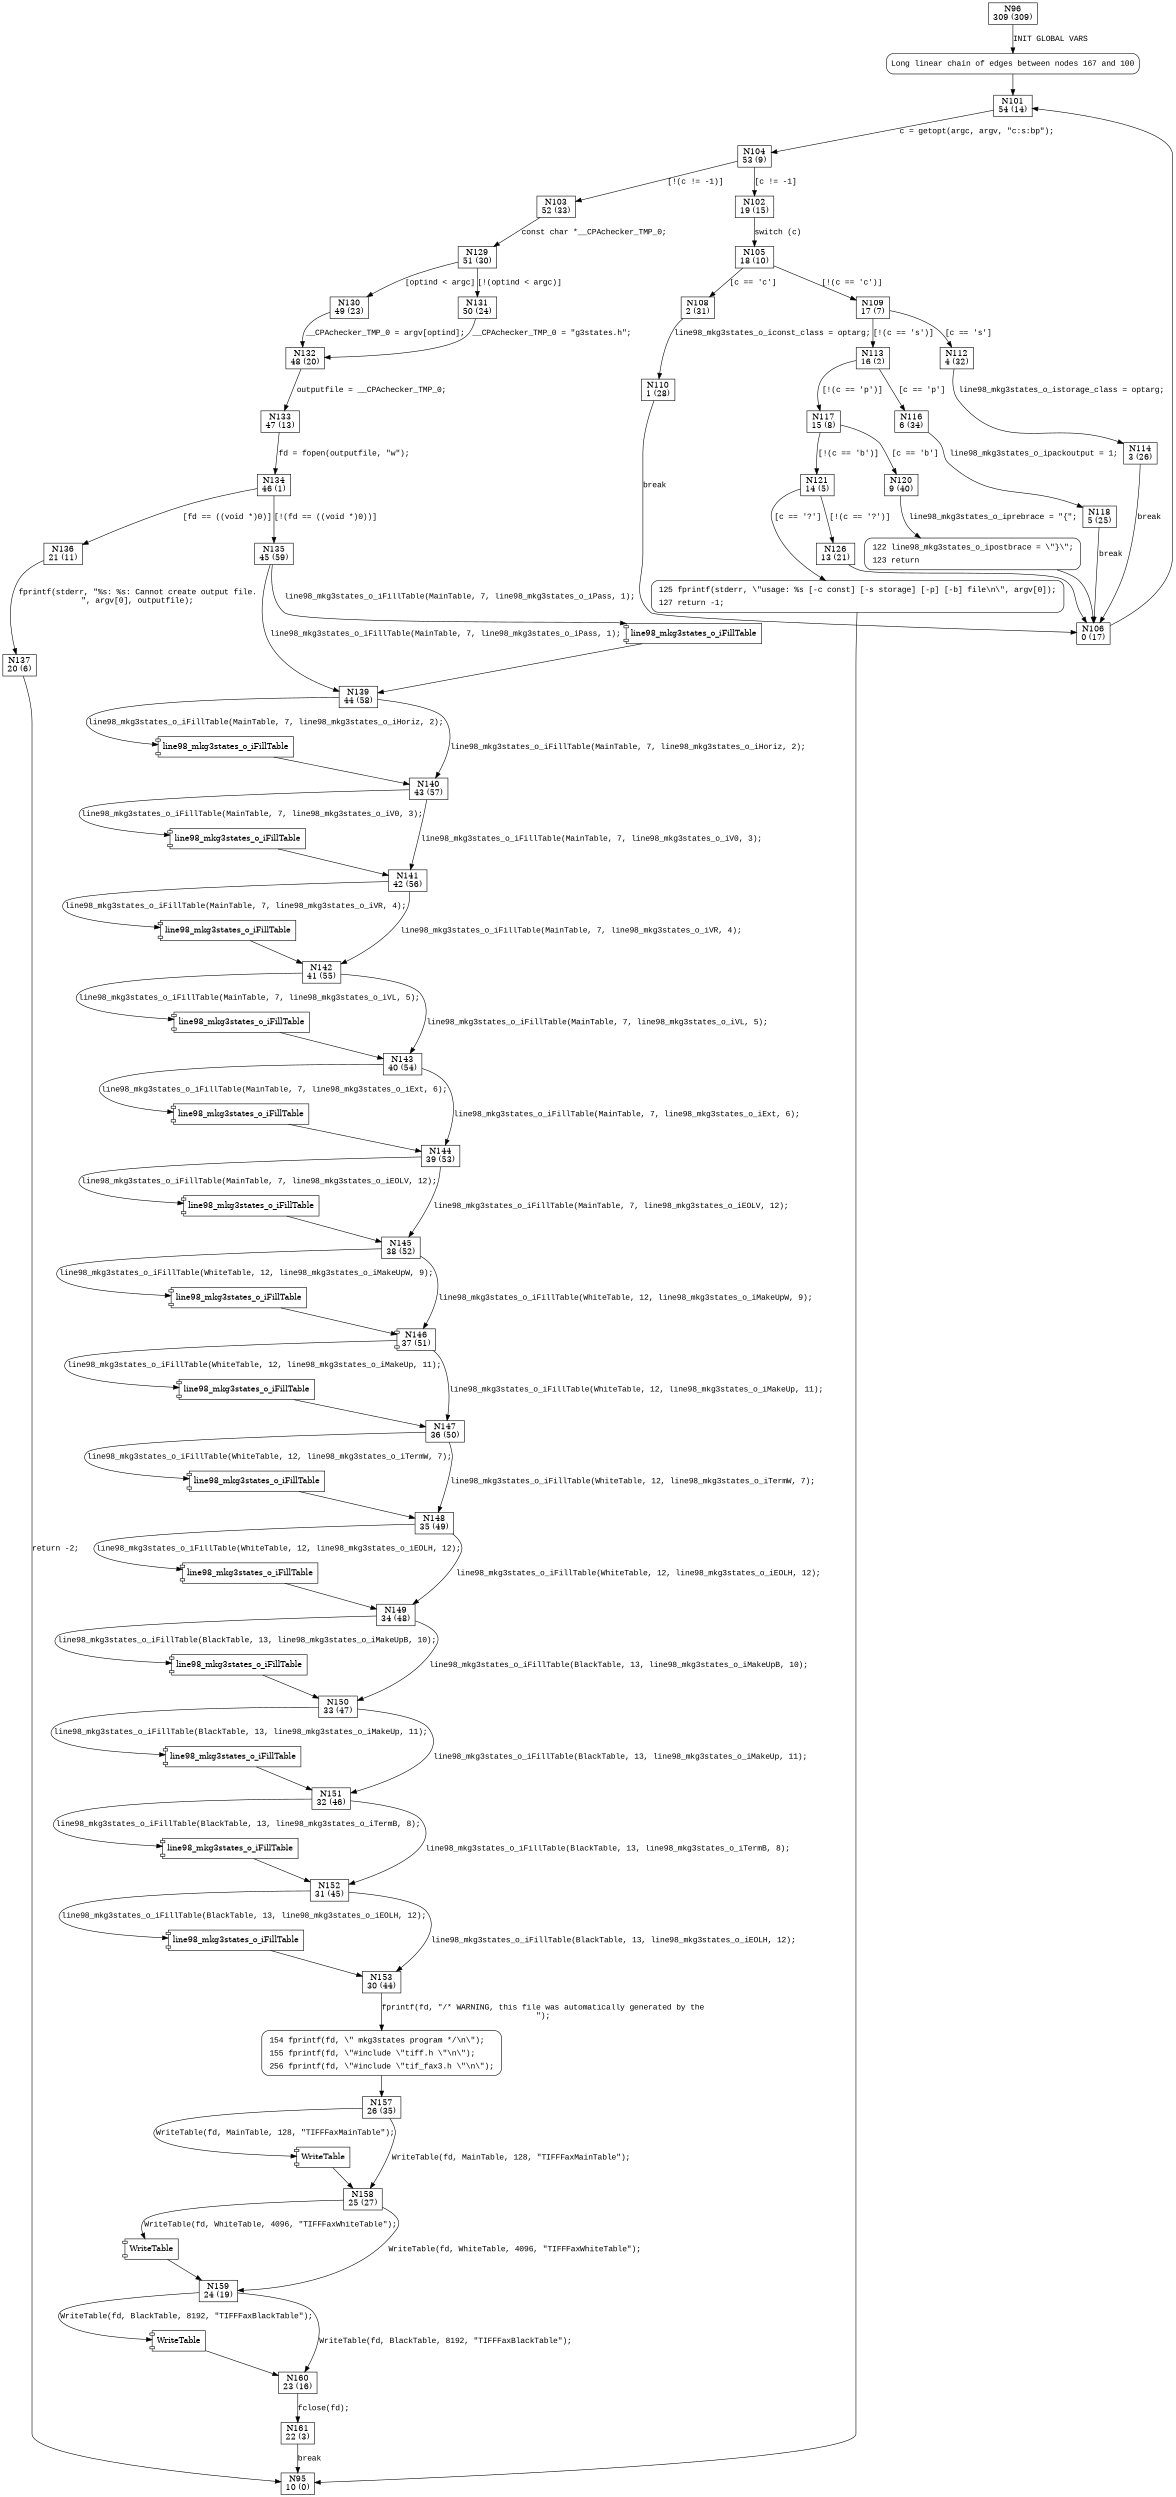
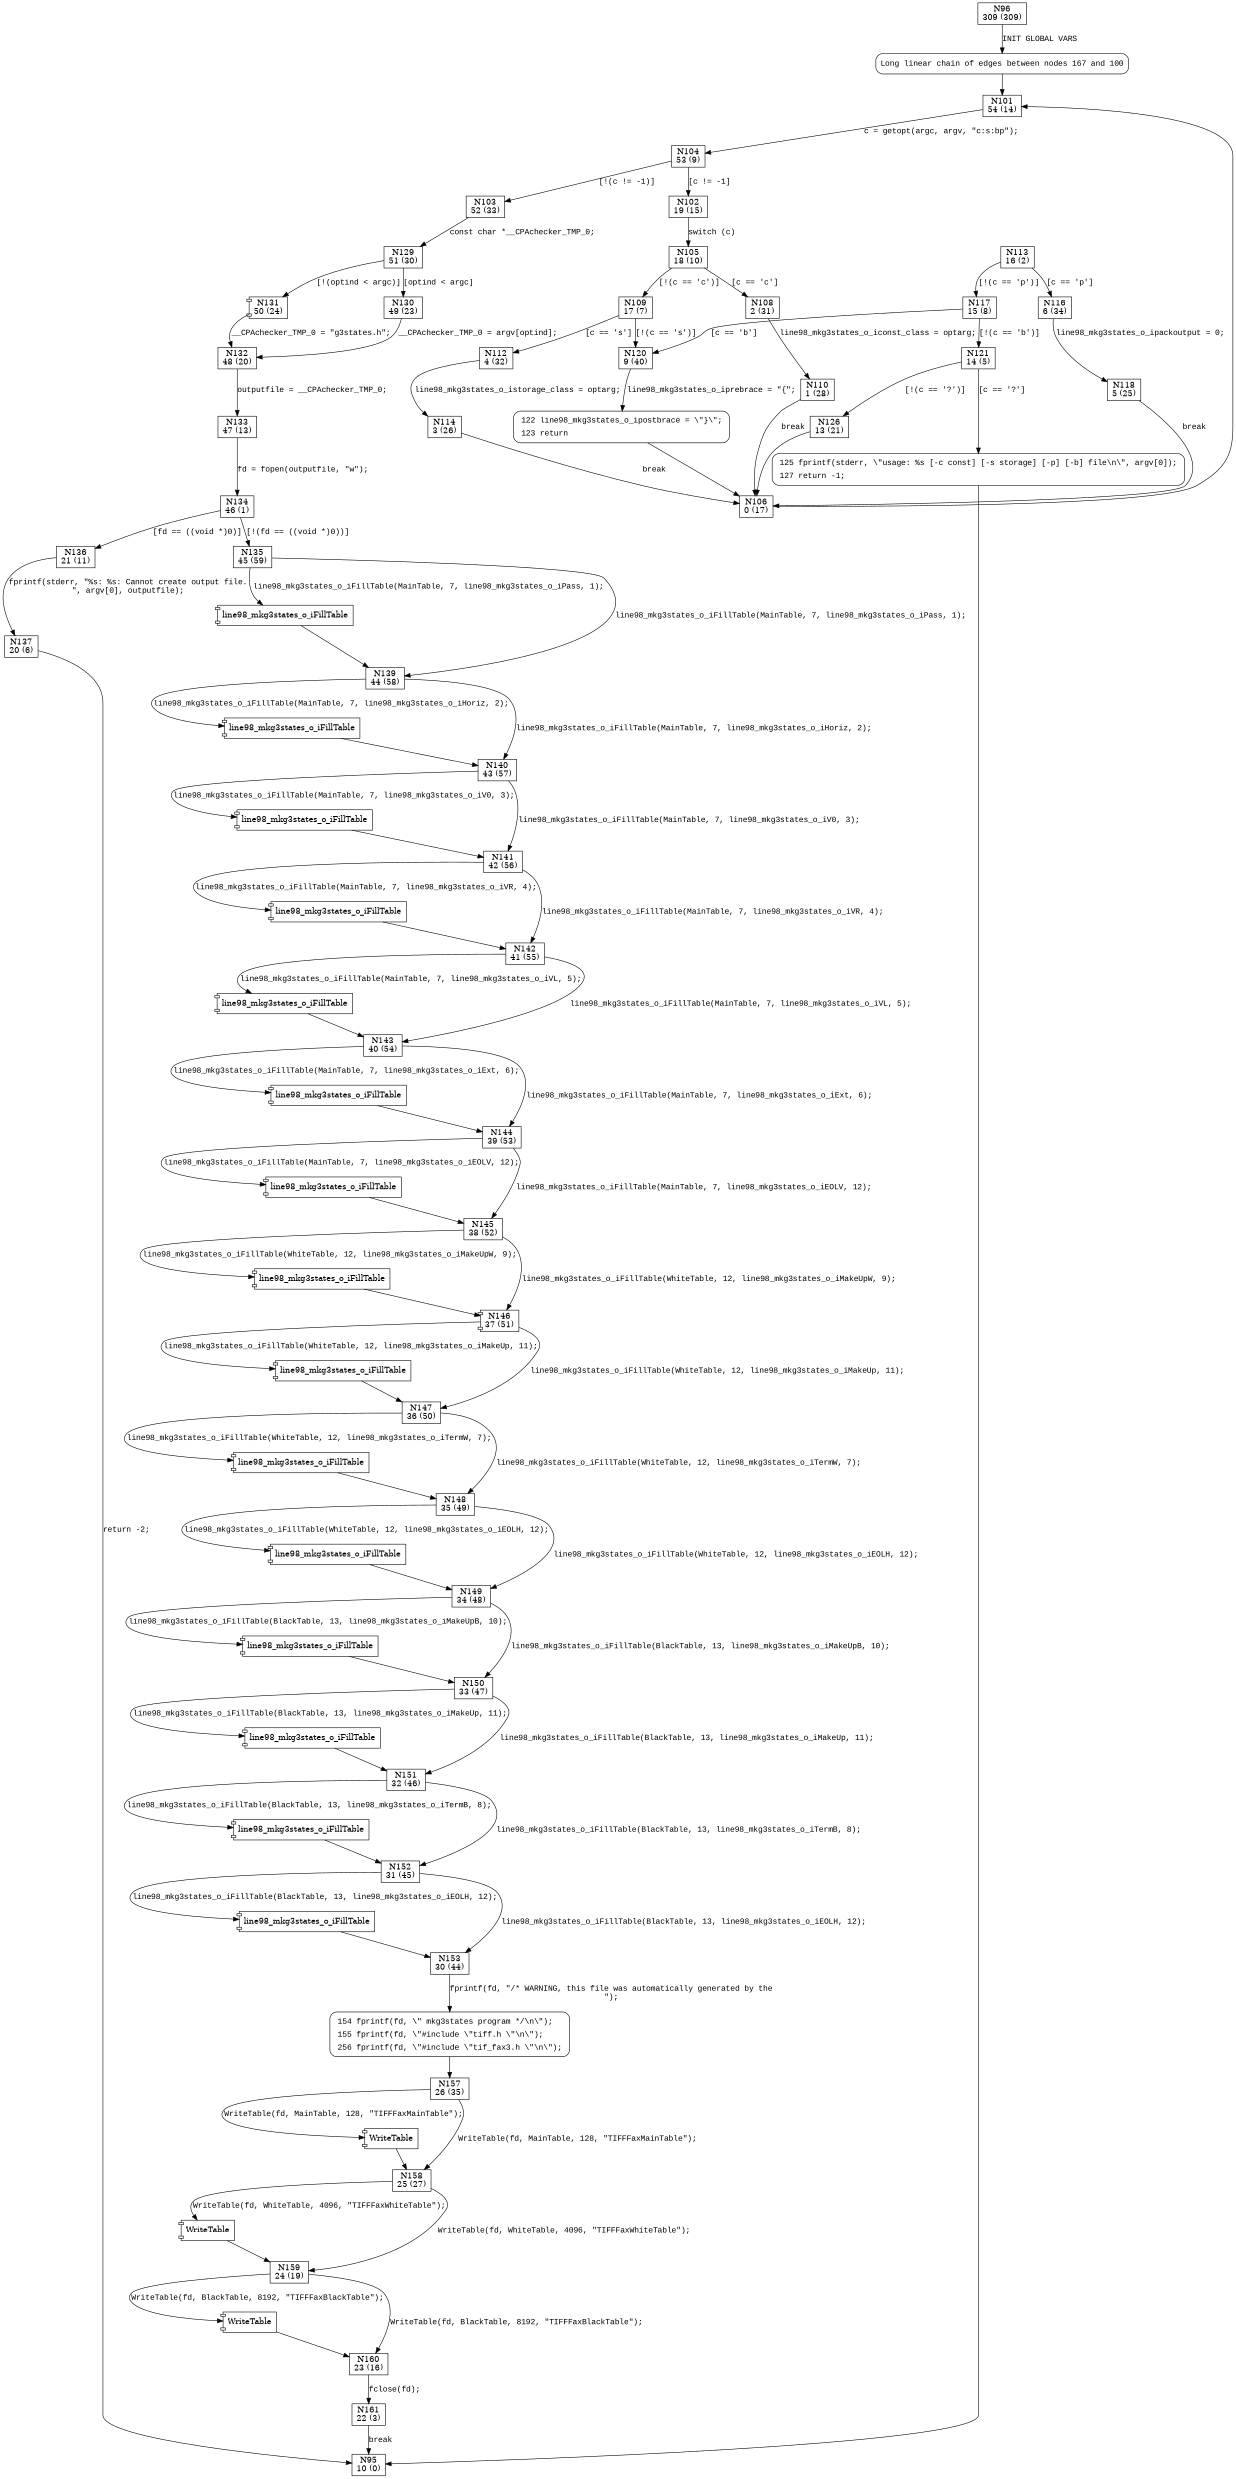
(477, 308) -> (268, 308)
(873, 330) -> (636, 330)
(1034, 453) -> (1141, 333)
